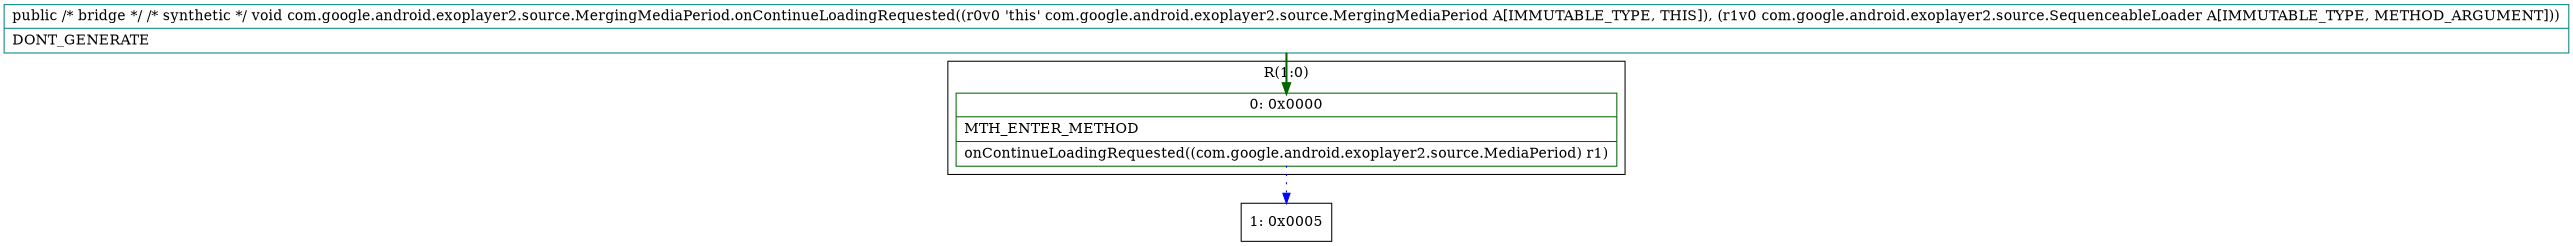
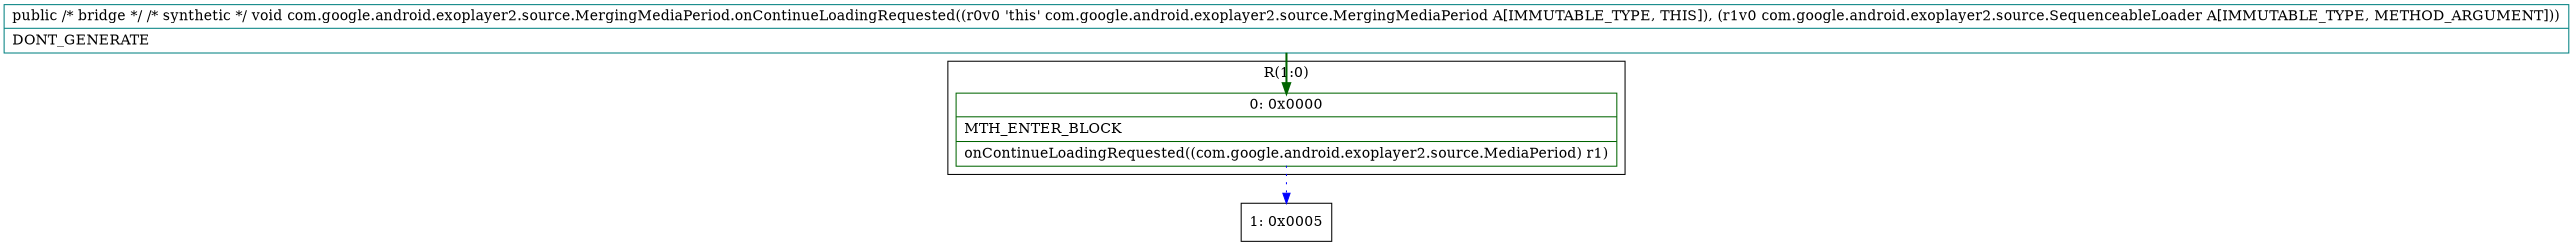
(1052, 129) -> (1044, 129)
